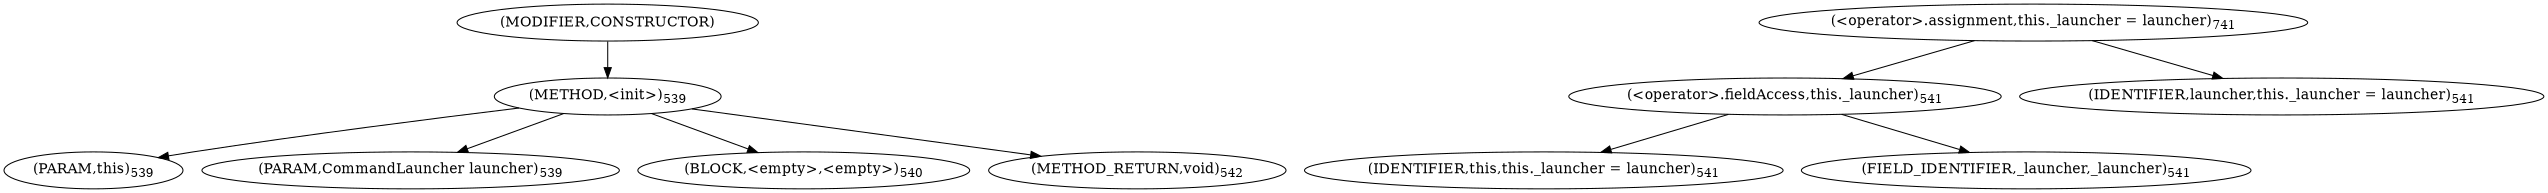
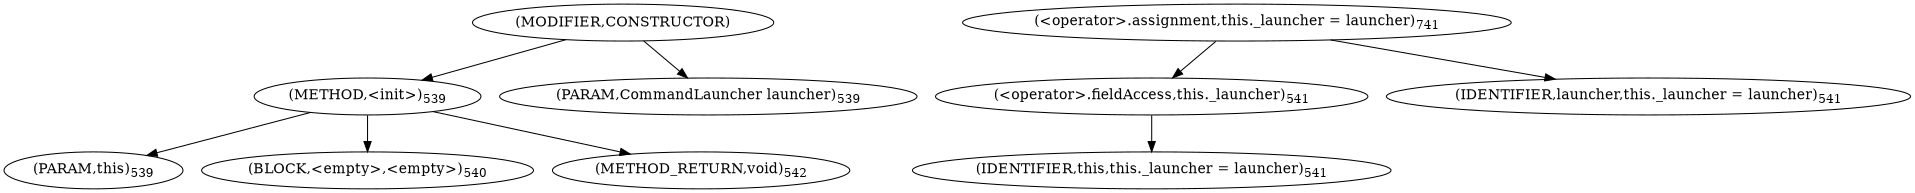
(515, 131) -> (662, 56)
(2026, 170) -> none
